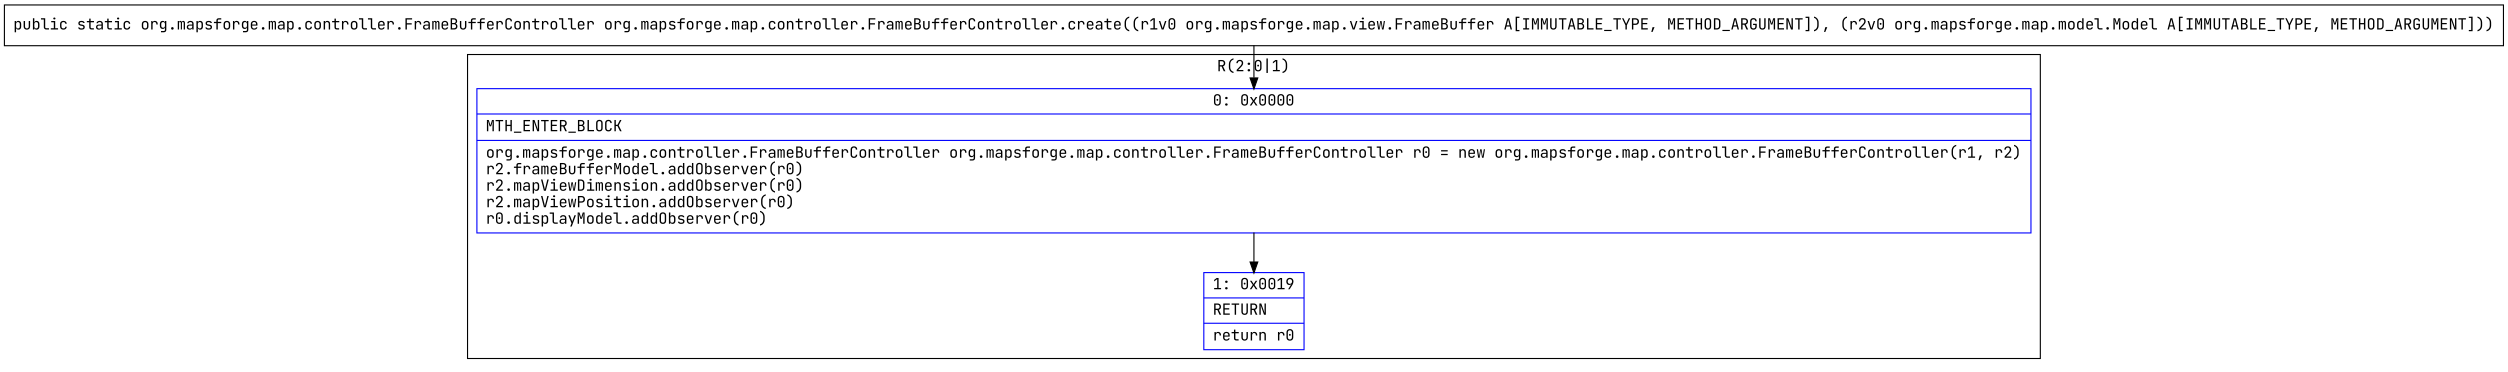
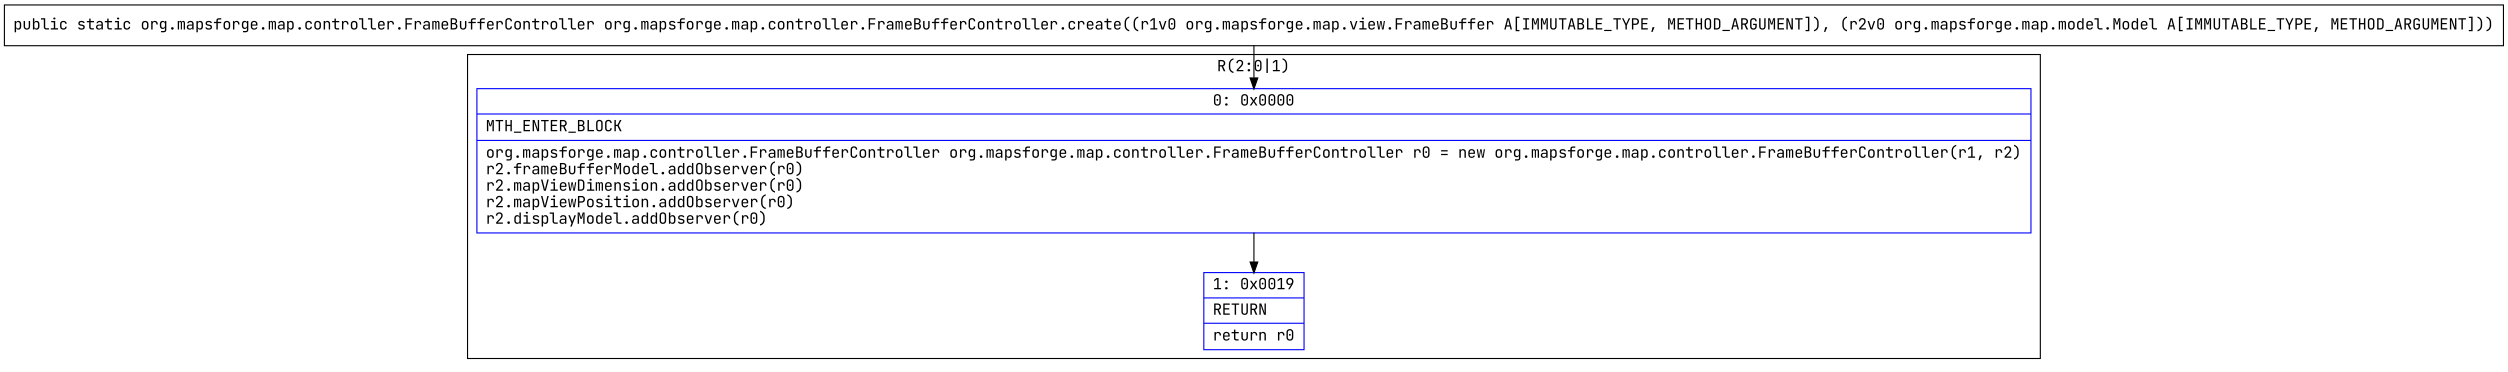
(627, 219) -> (627, 219)
